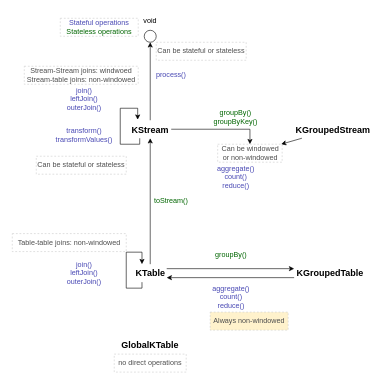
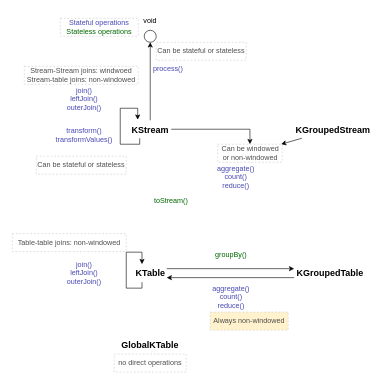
(171, 75) -> (168, 69)
(236, 117) -> none
(150, 143) -> none
